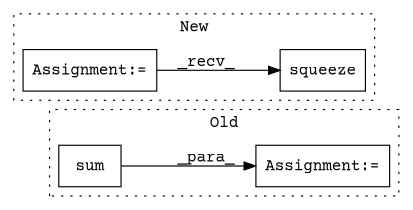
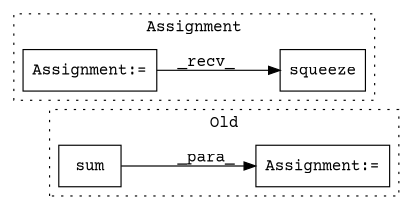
(194, 27) -> (194, 27)
